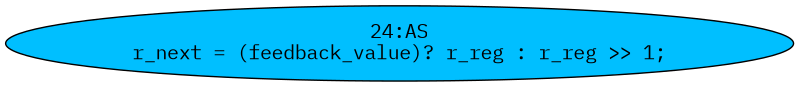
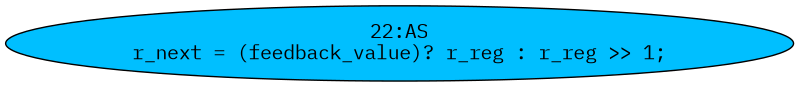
(400, 43) -> (400, 43)
